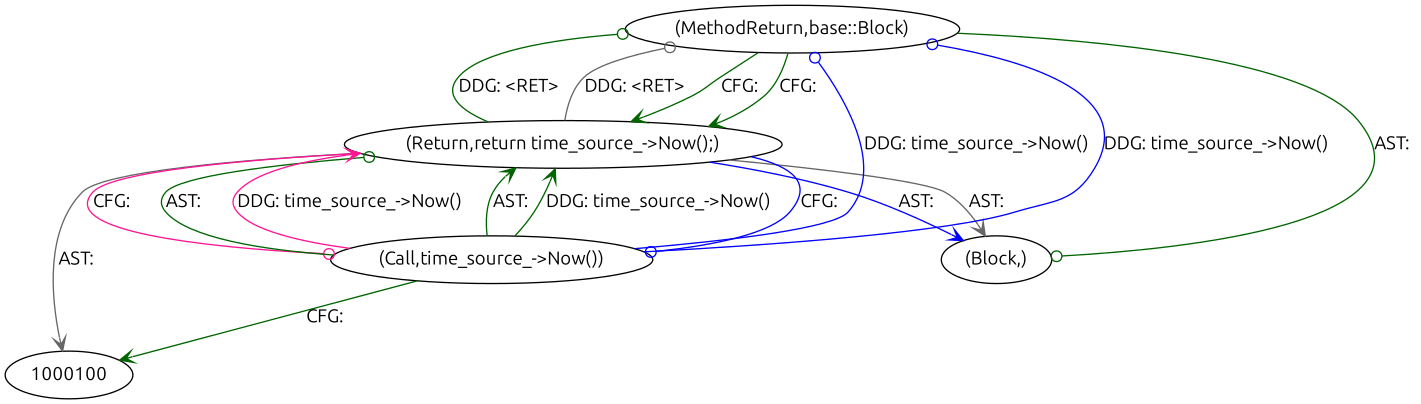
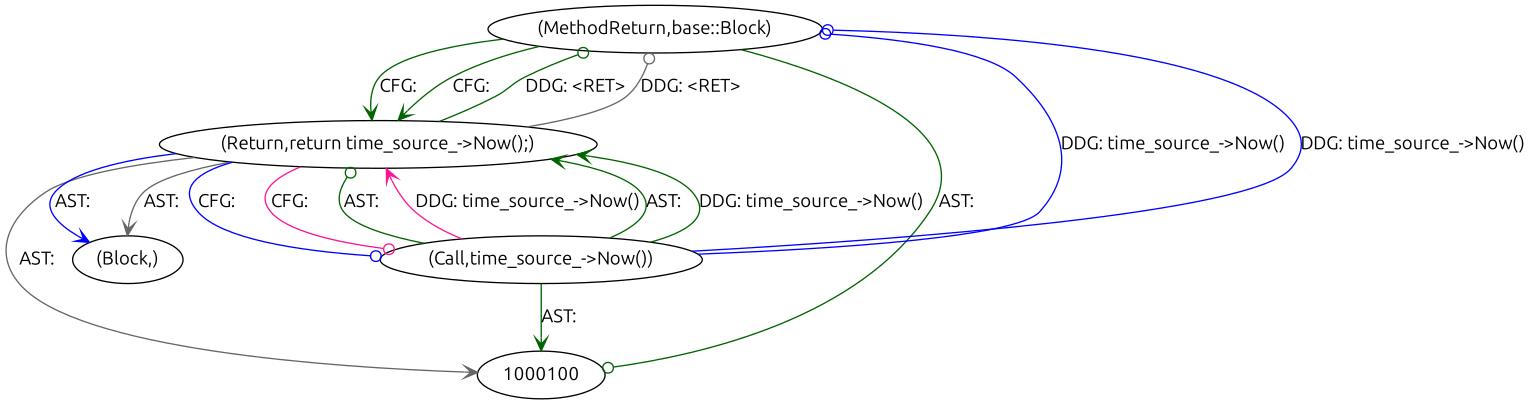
(1346, 110) -> (895, 253)
(327, 317) -> (562, 317)
